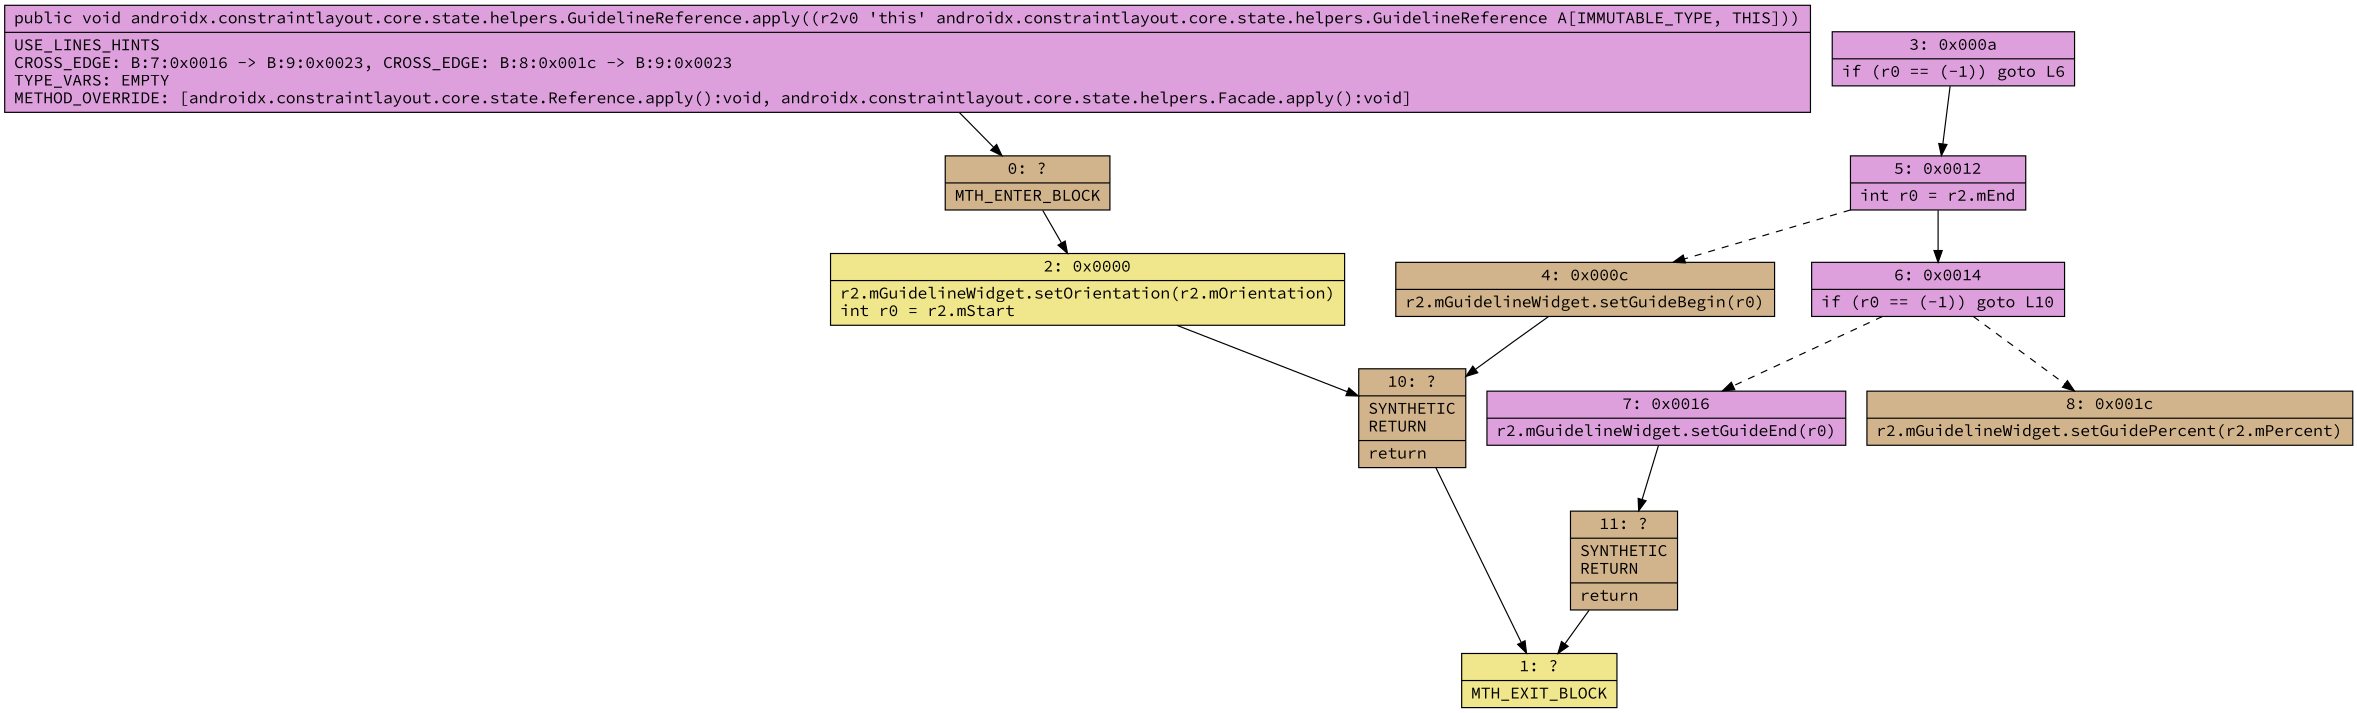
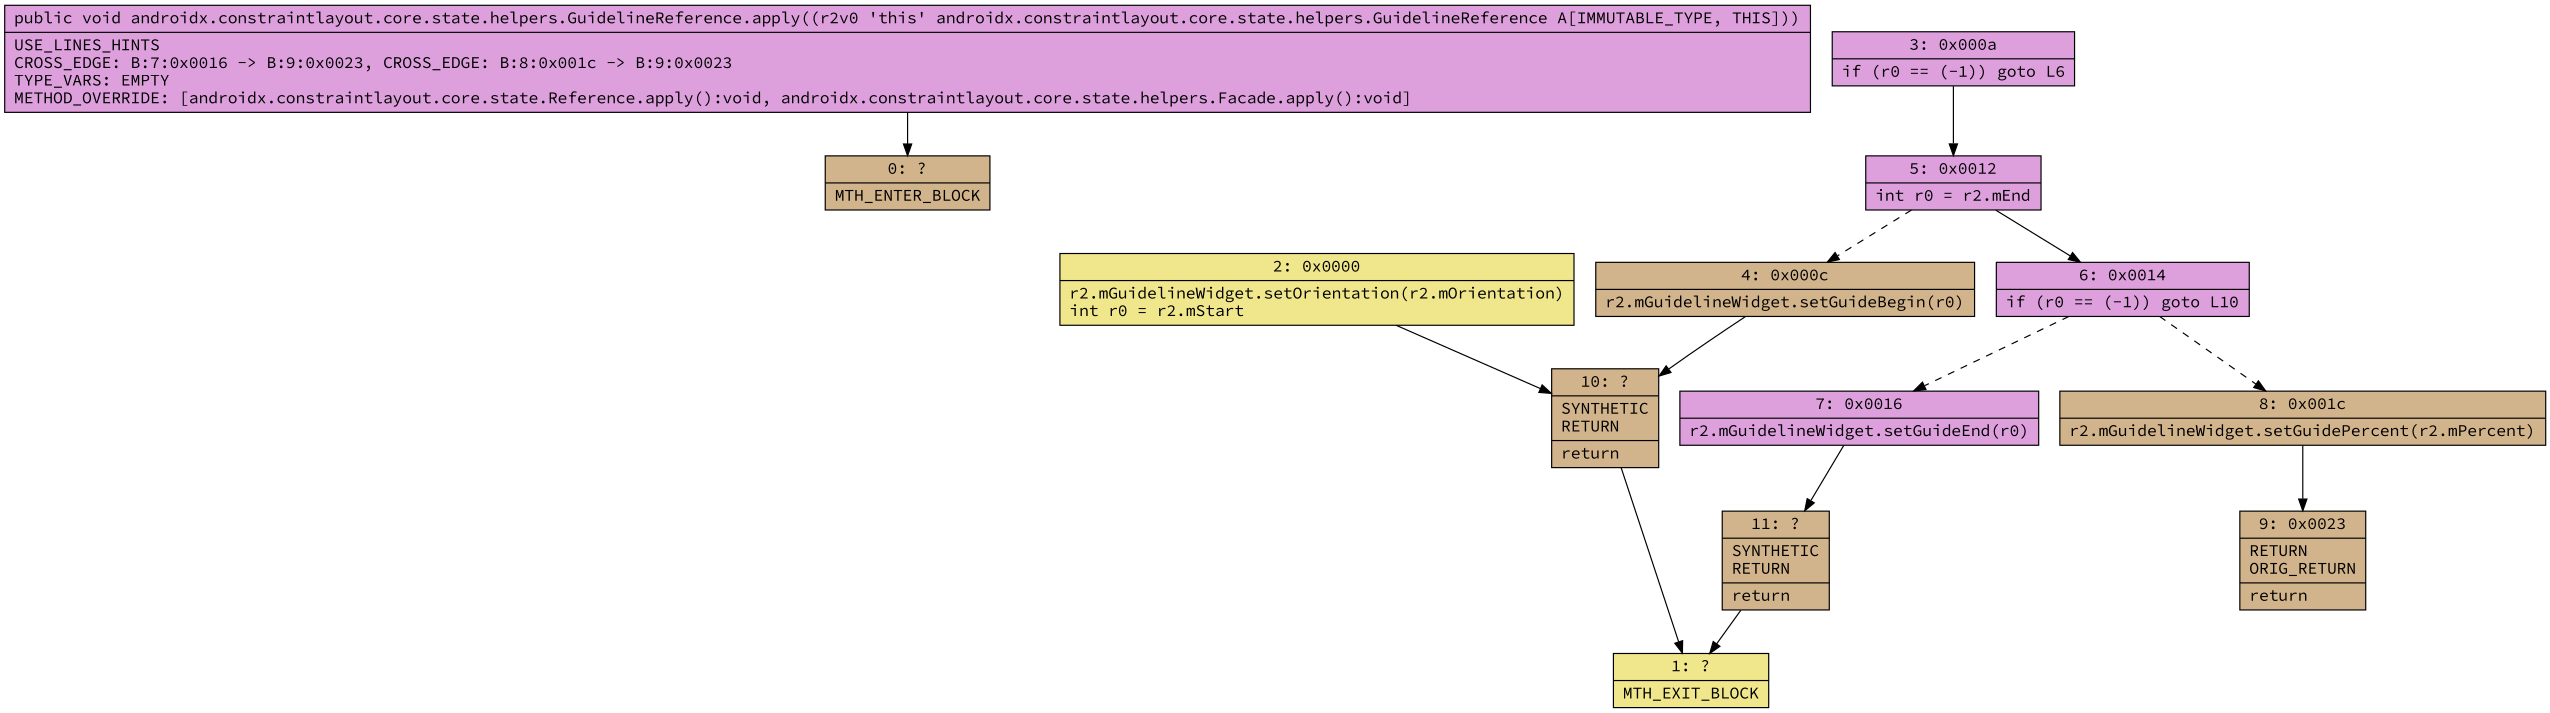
(1052, 227) -> none
none -> (2303, 561)
